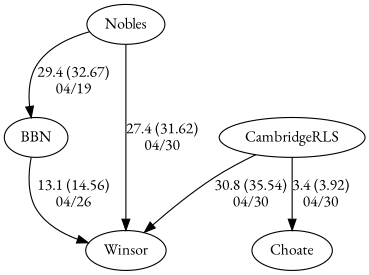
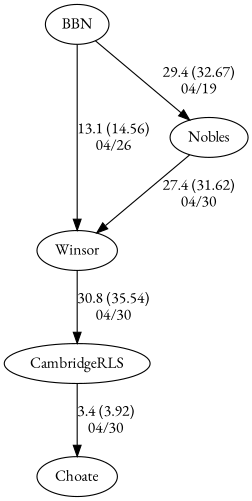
(43, 57) -> (138, 77)
(202, 186) -> (77, 301)
